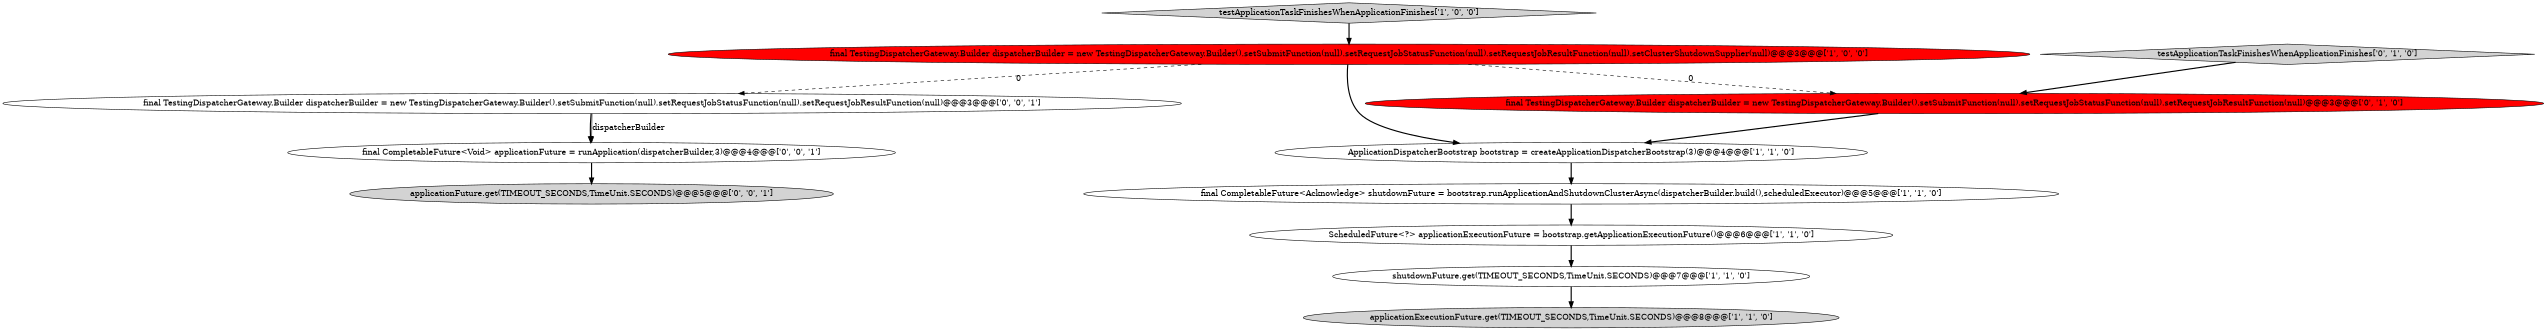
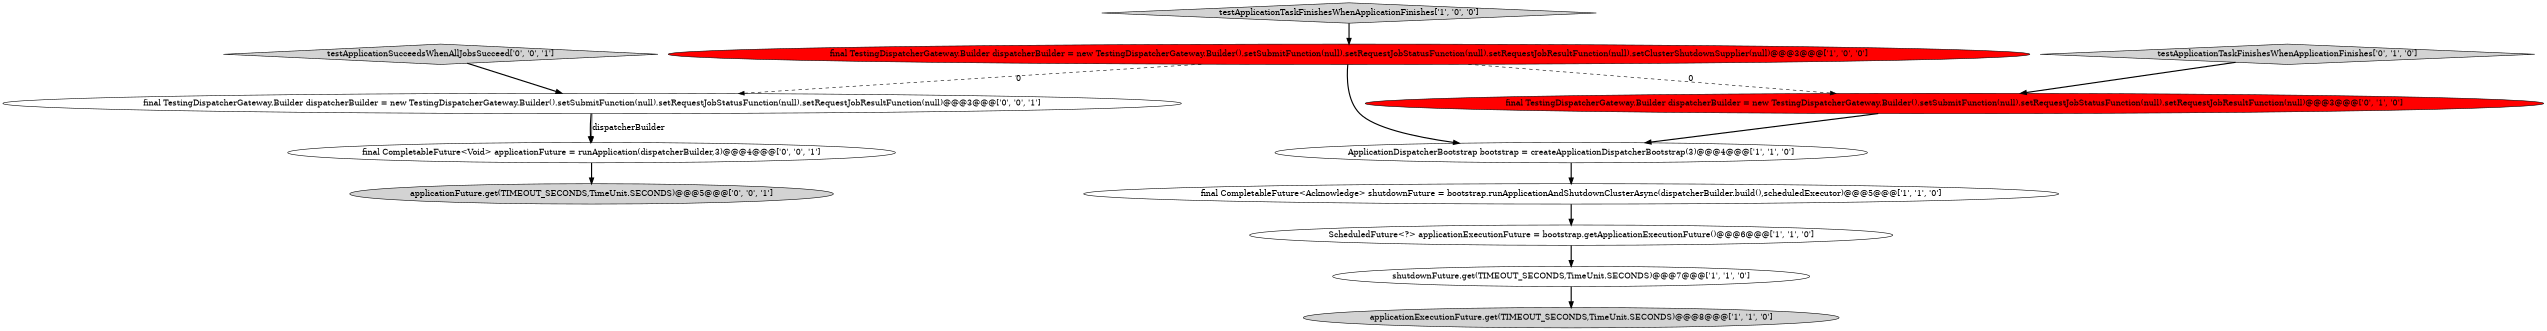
none -> (441, 54)
